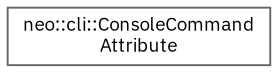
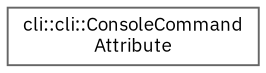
(139, 36) -> (133, 36)
